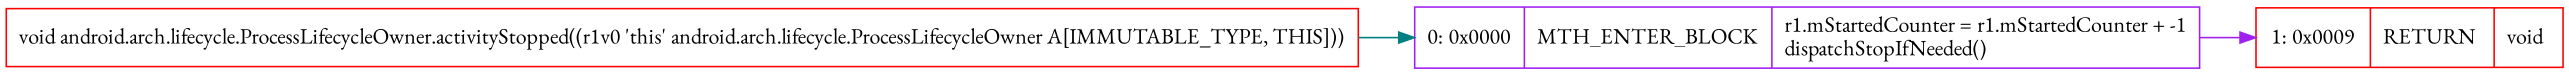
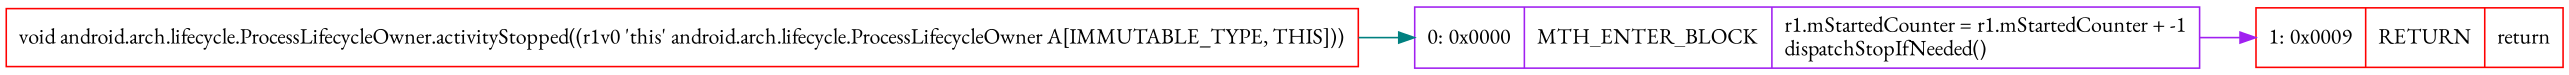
(2525, 37) -> (2524, 37)
